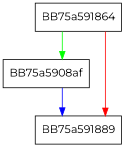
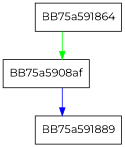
(105, 70) -> none
